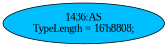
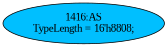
(84, 23) -> (84, 23)
